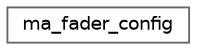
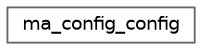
(98, 25) -> (101, 25)
